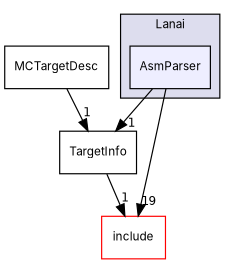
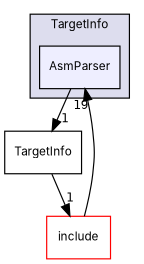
(170, 25) -> (80, 25)
(57, 67) -> none
(154, 147) -> (94, 159)
